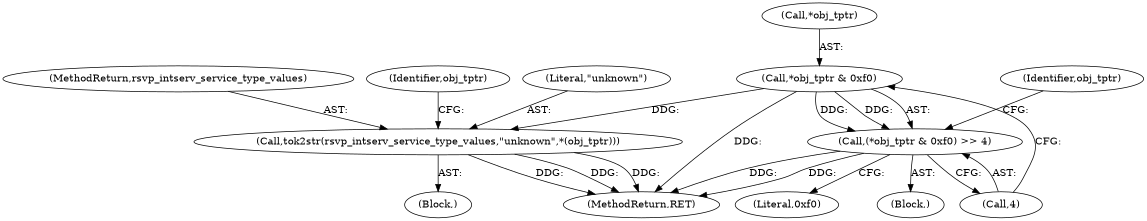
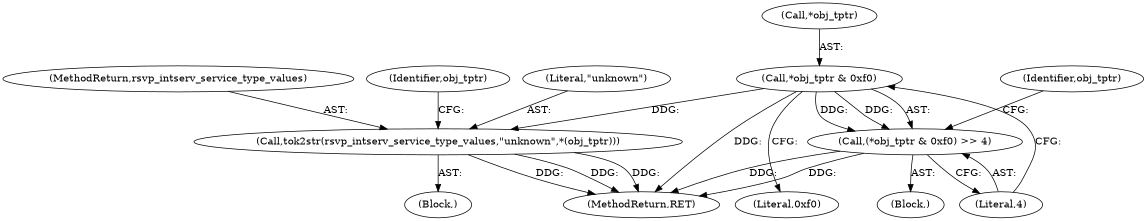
(853, 172) -> (770, 133)
(1001, 205) -> (1001, 205)
